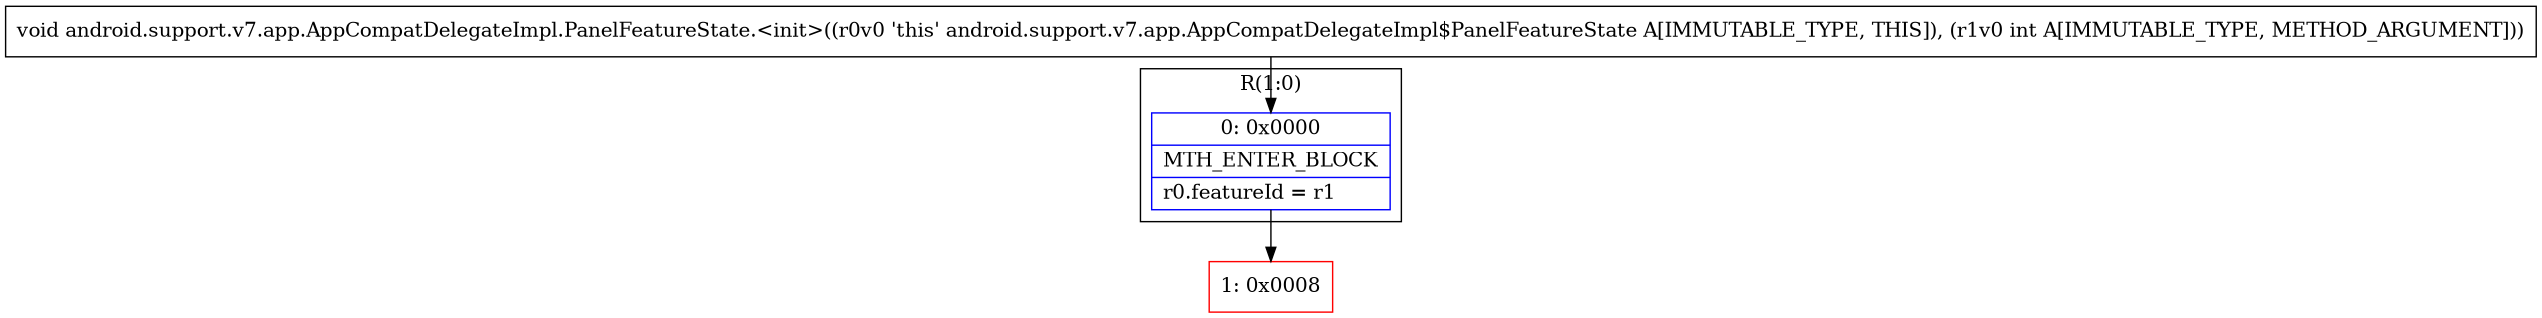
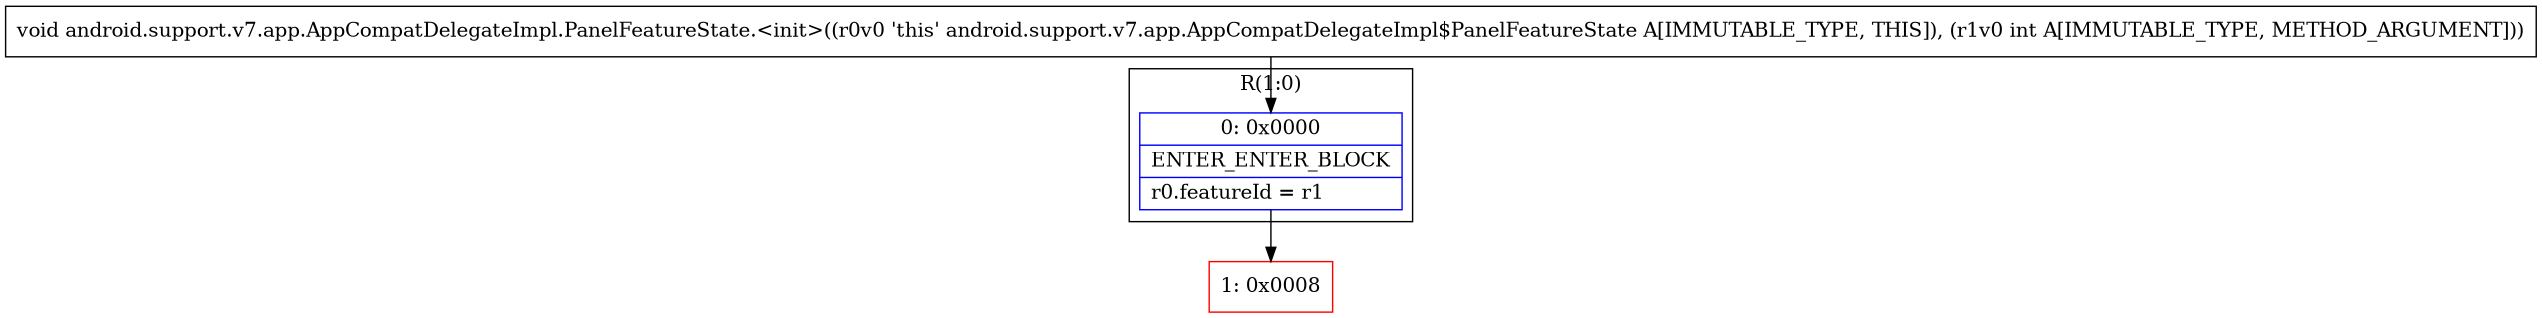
(1271, 161) -> (1271, 161)
